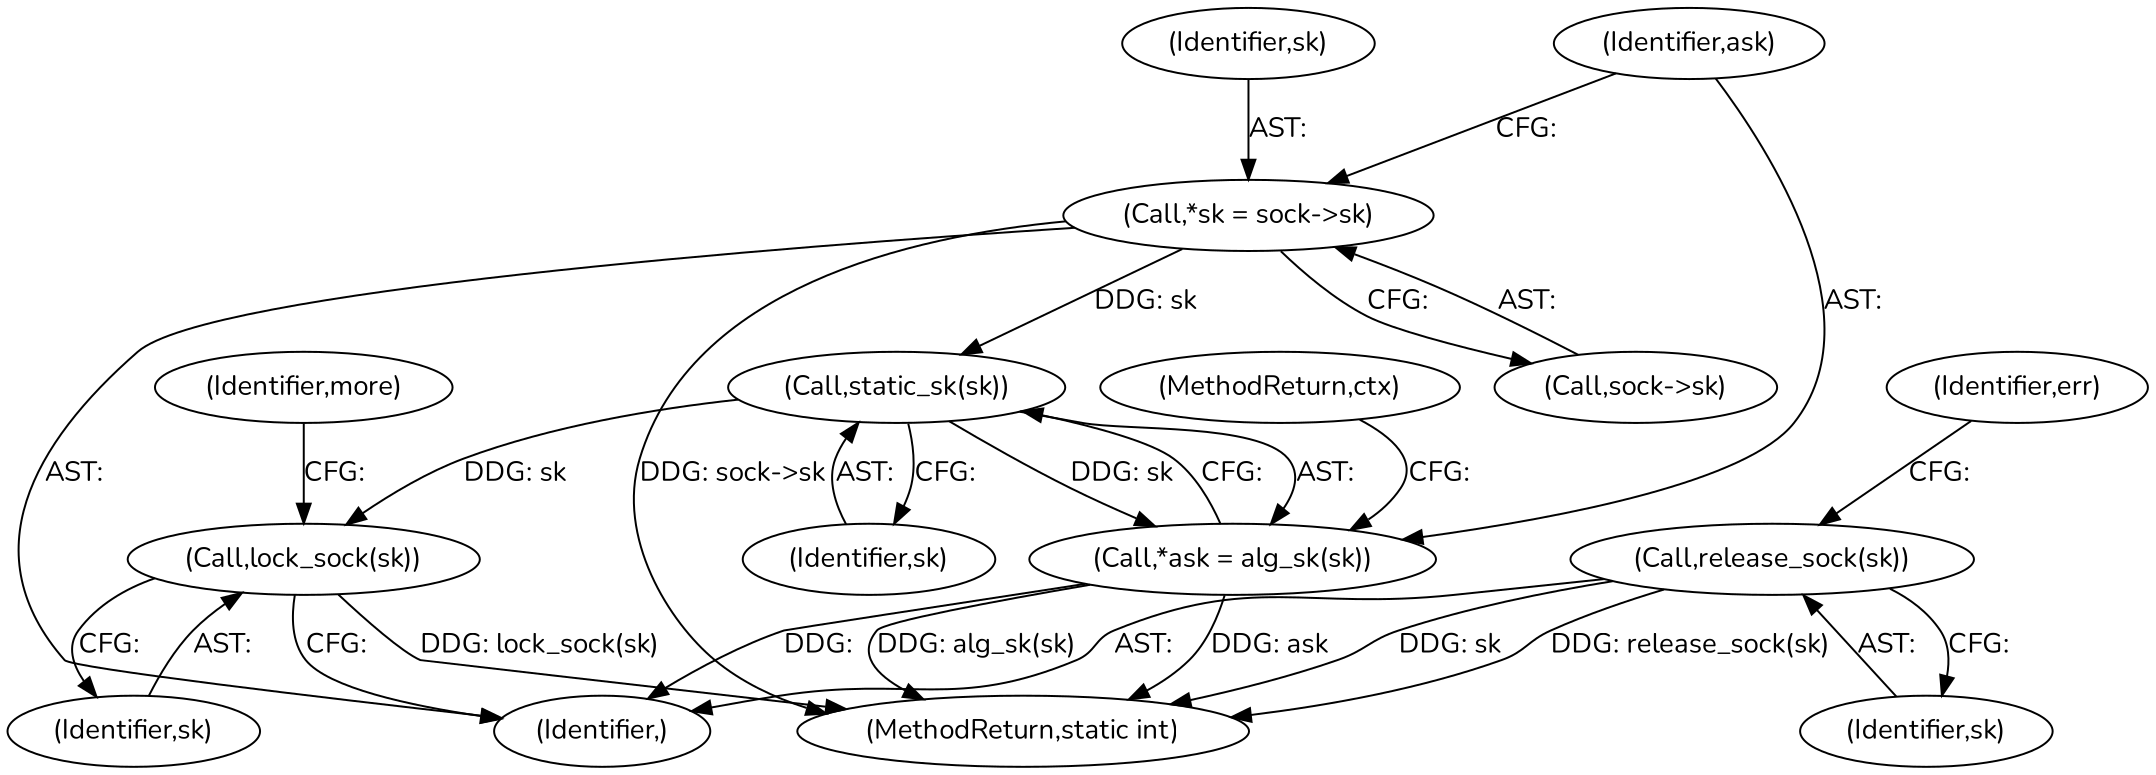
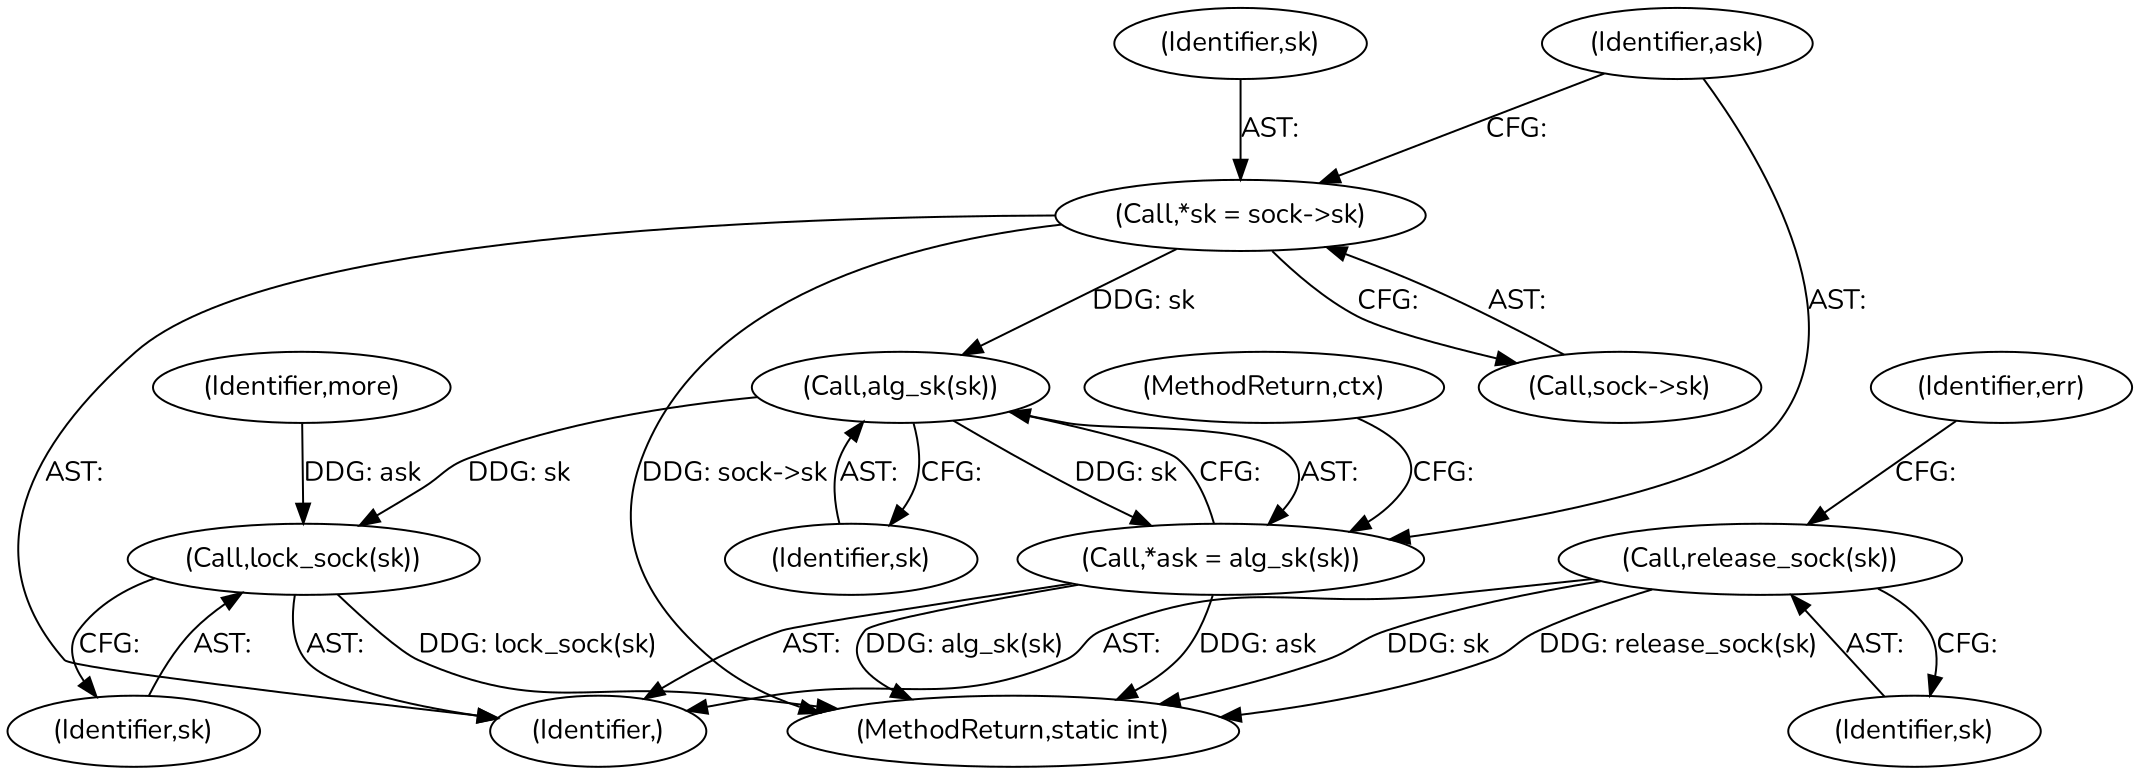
(897, 387) -> (901, 387)
(338, 473) -> (363, 473)
(340, 645) -> (339, 645)
(823, 645) -> (816, 645)
